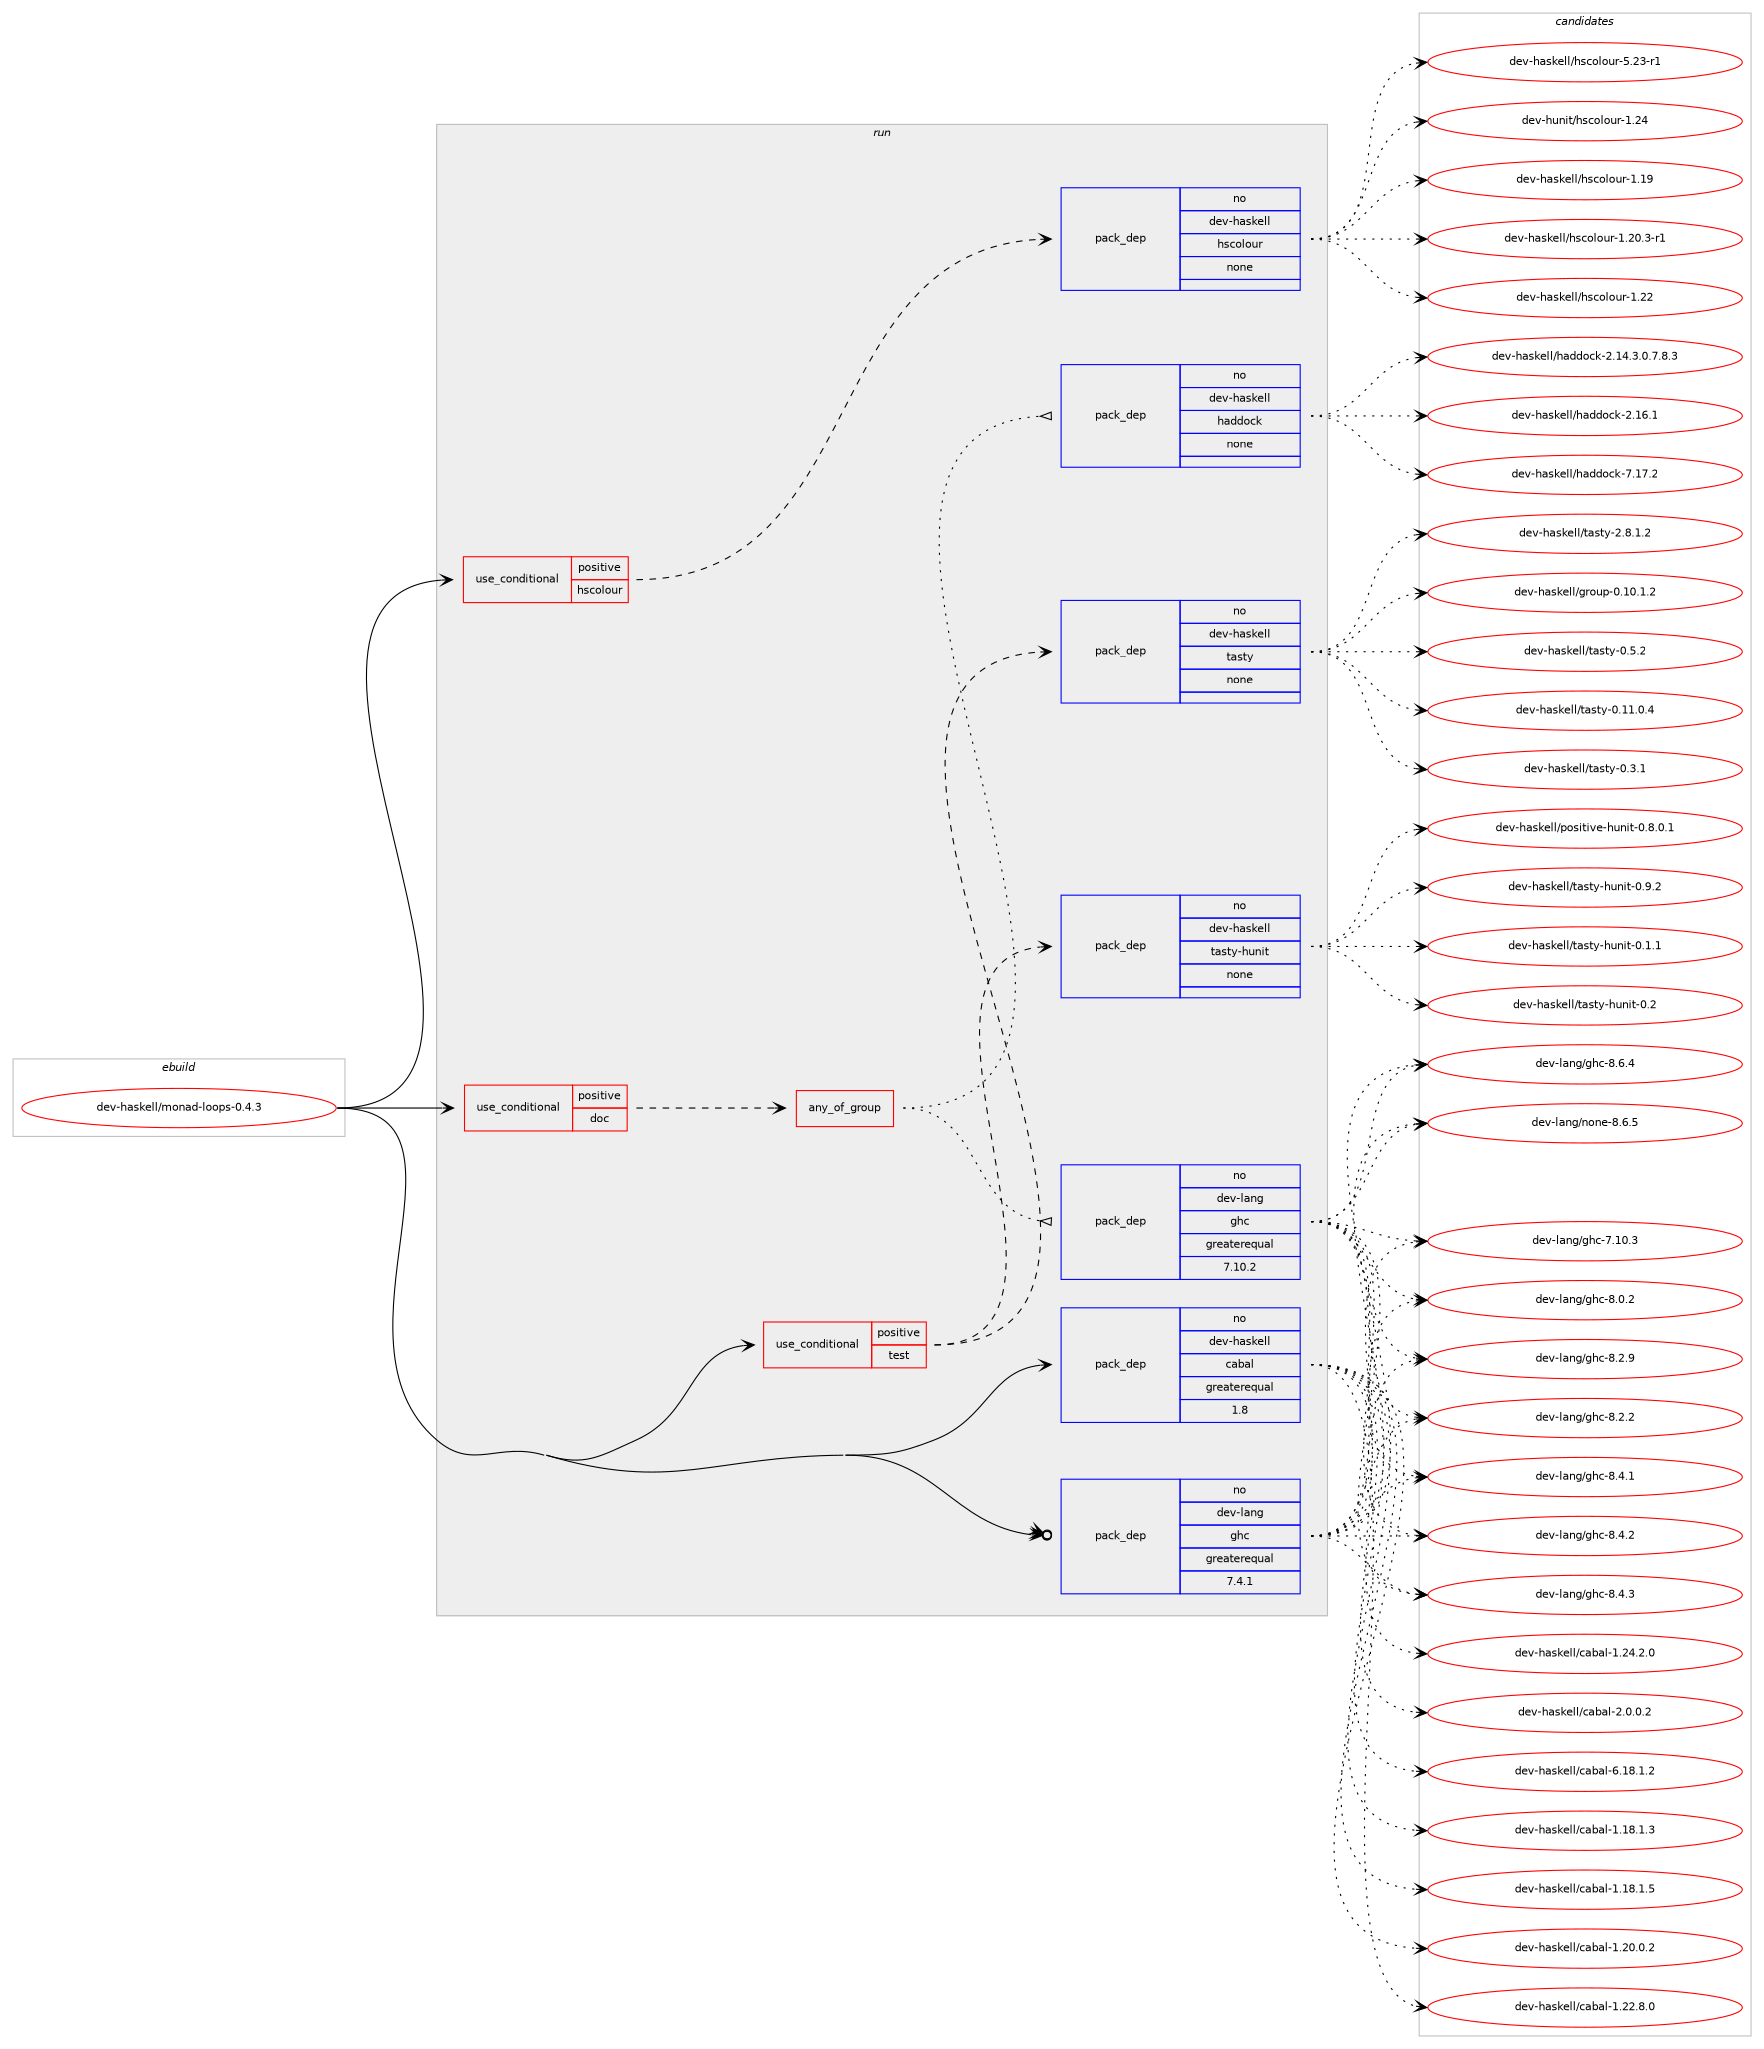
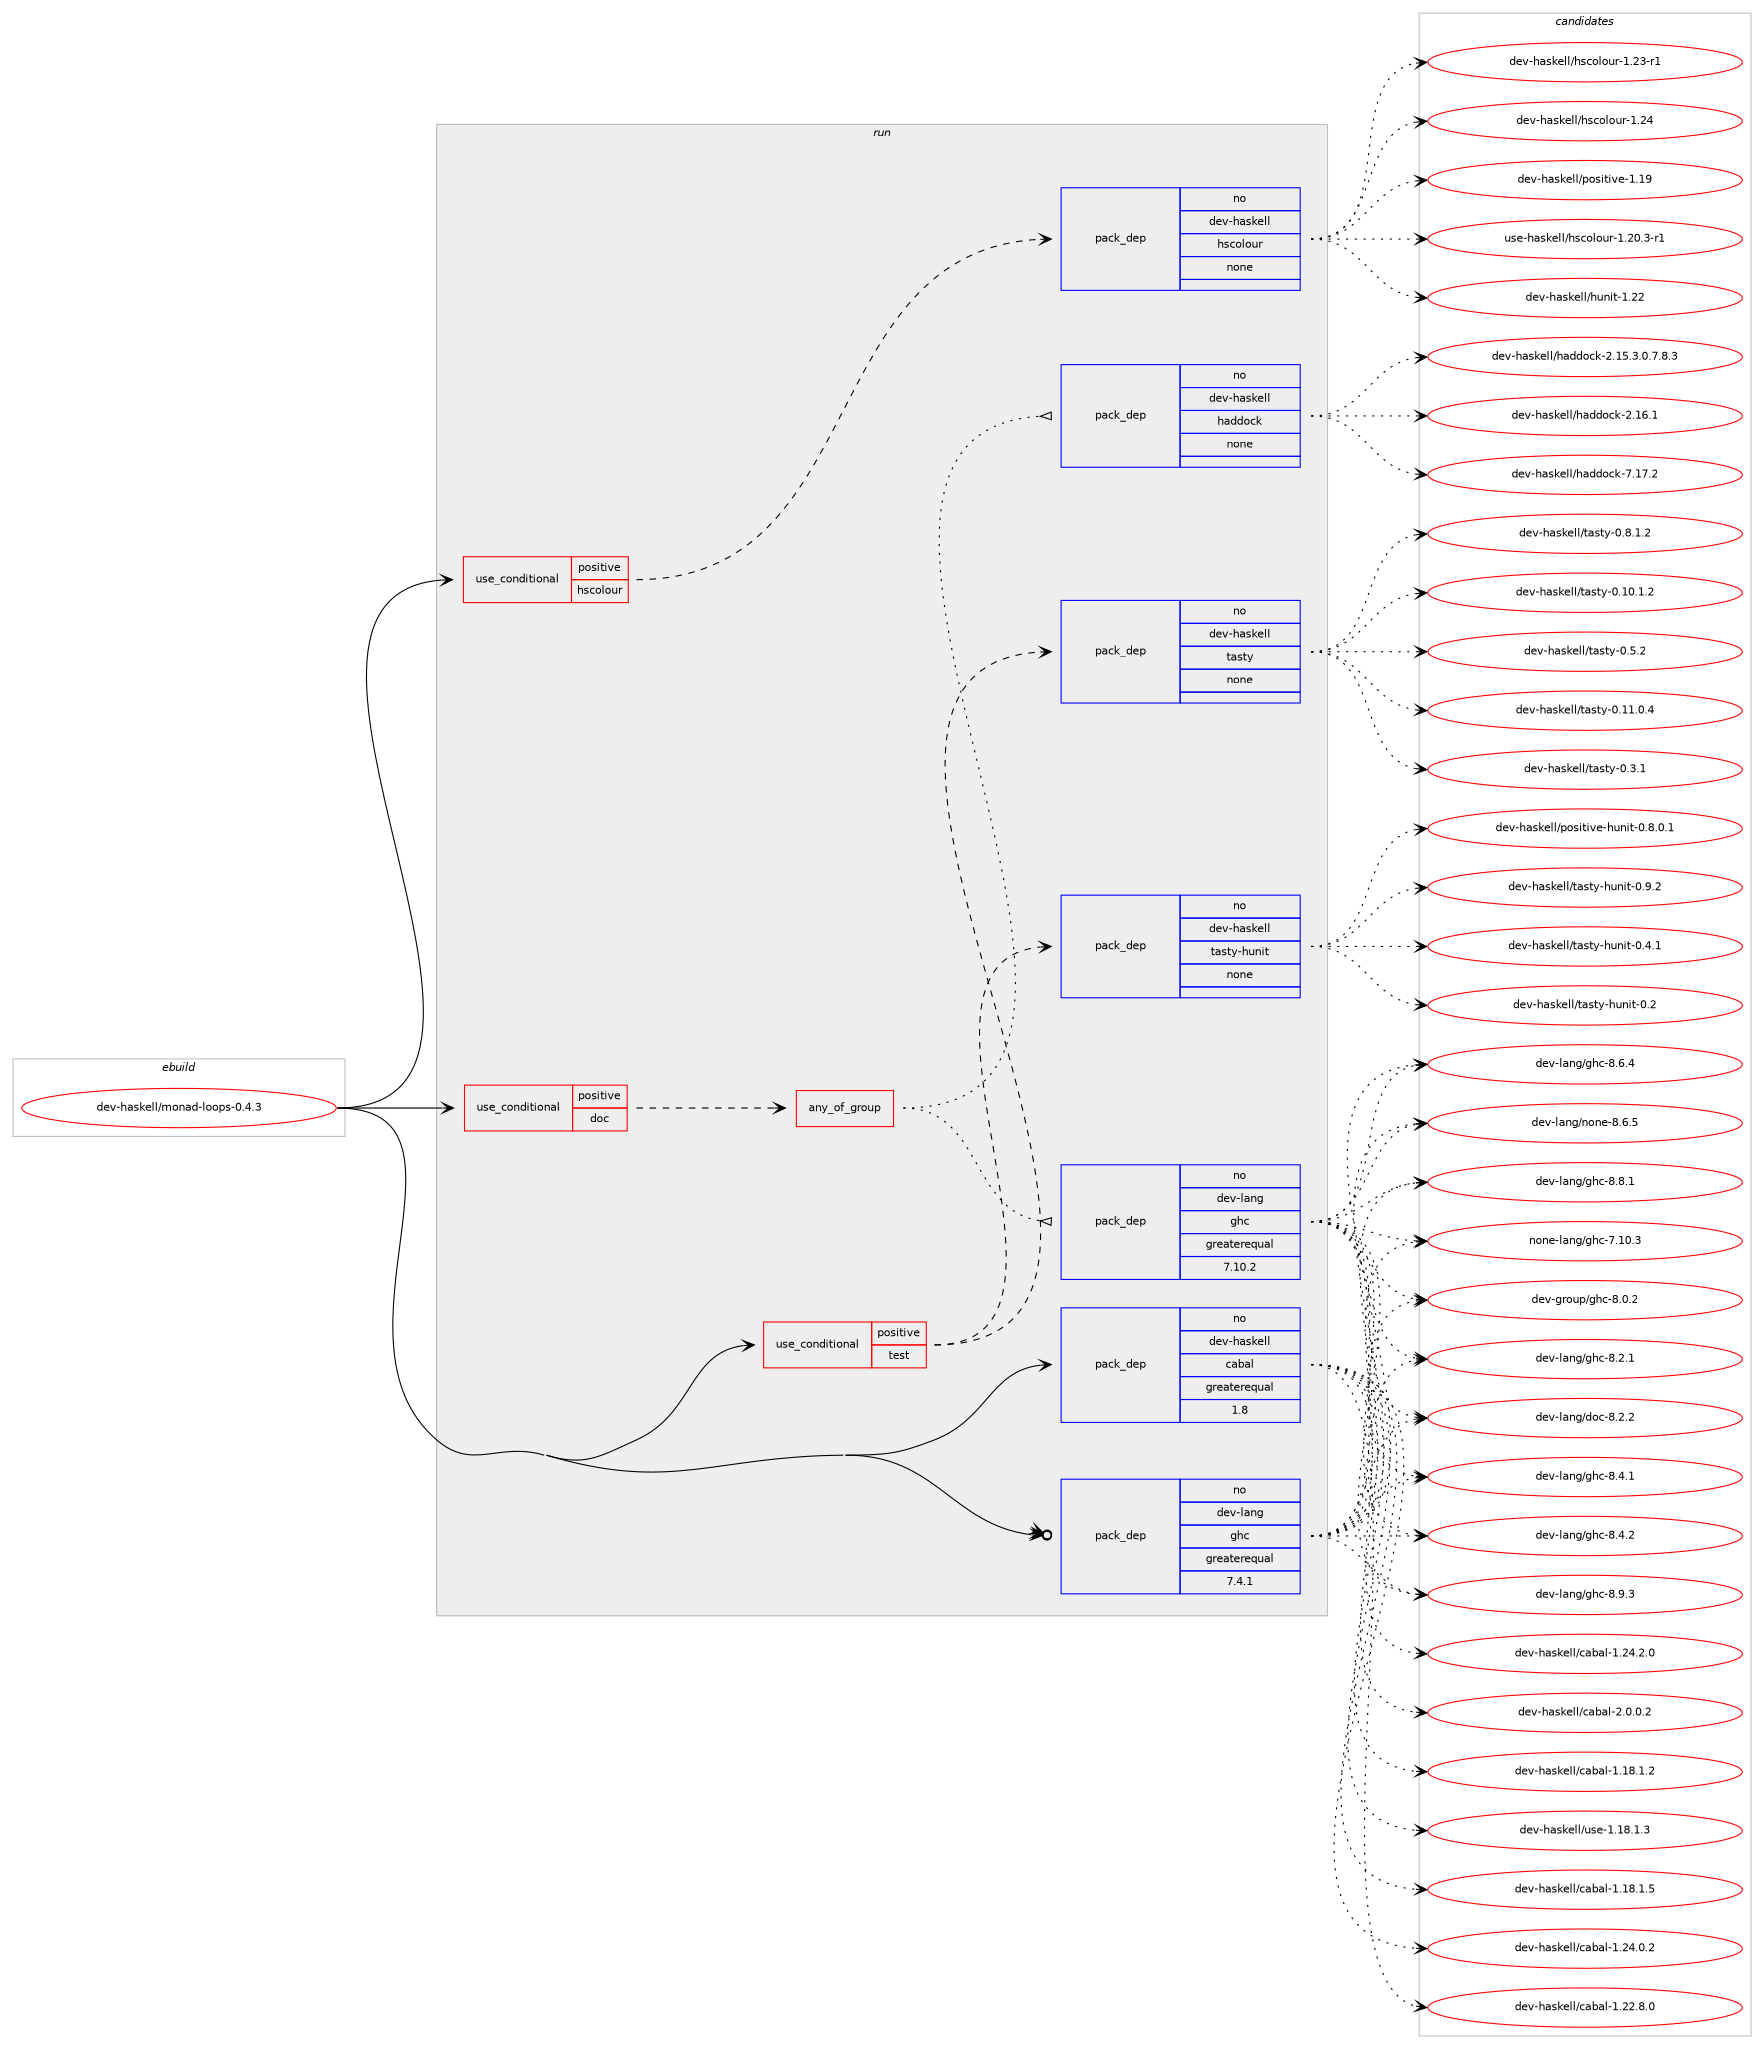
(1585, 62) -> (1585, 62)
(1585, 121) -> (1585, 121)
(1585, 180) -> (1585, 180)
(1585, 239) -> (1585, 239)
(1585, 298) -> (1585, 298)
(1585, 357) -> (1585, 357)
(1585, 534) -> (1585, 534)
(1585, 593) -> (1585, 593)
(1585, 946) -> (1585, 946)
none -> (1585, 1182)
(1585, 1241) -> (1585, 1241)
(1585, 1300) -> (1585, 1300)
(1585, 1359) -> (1585, 1359)
(1585, 1418) -> (1585, 1418)
(1585, 1595) -> (1585, 1595)
(1585, 1772) -> (1585, 1772)
(1585, 1831) -> (1585, 1831)
(1585, 1949) -> (1585, 1949)
